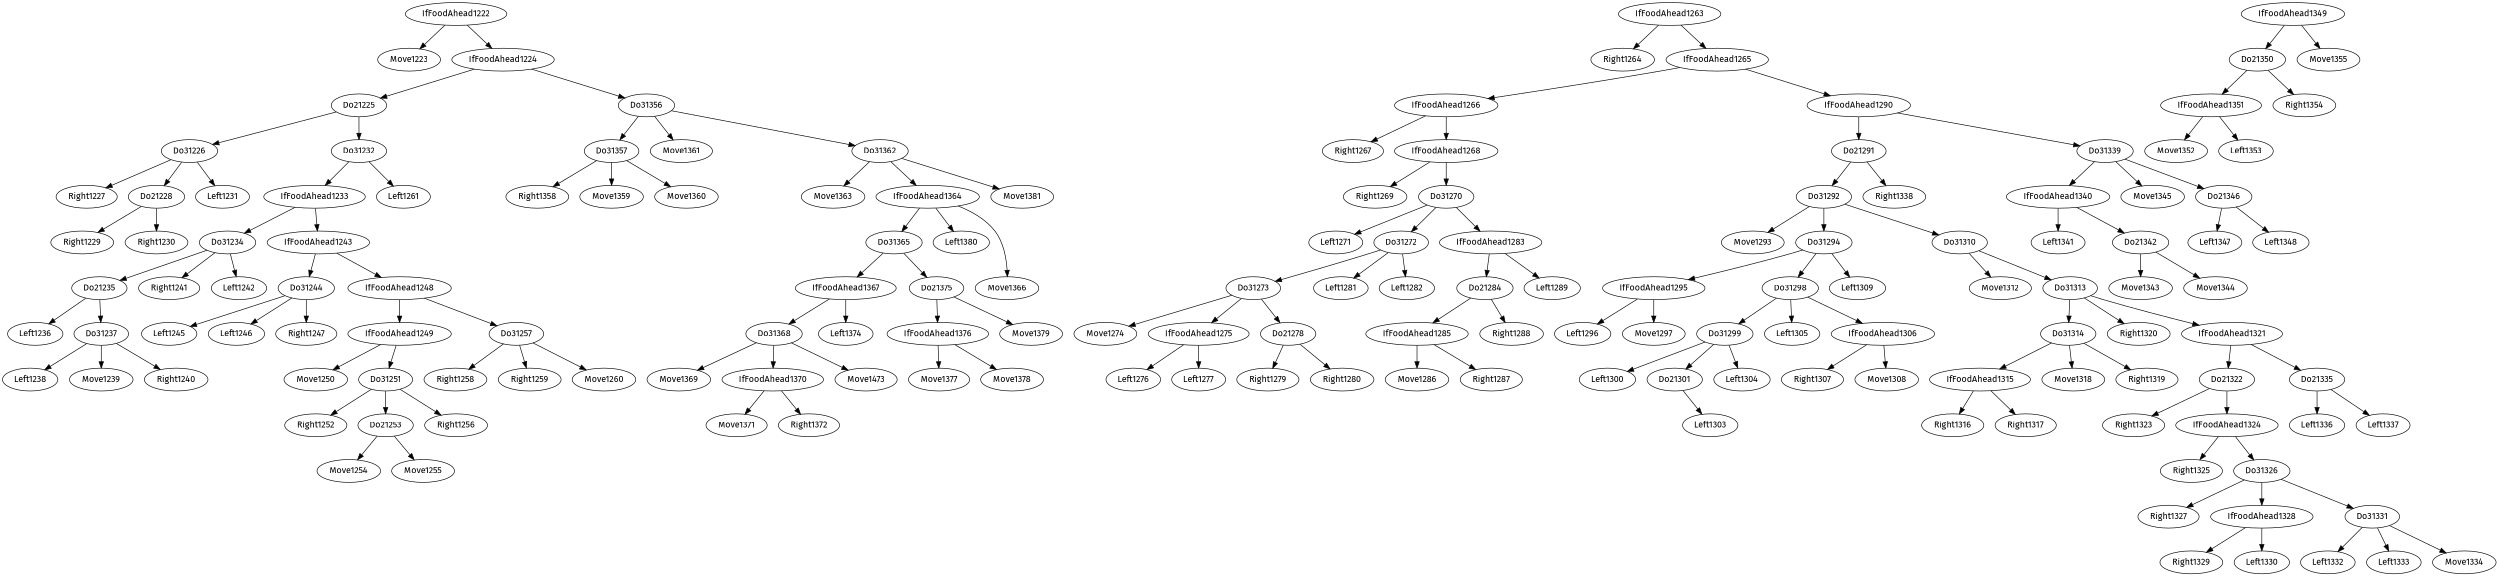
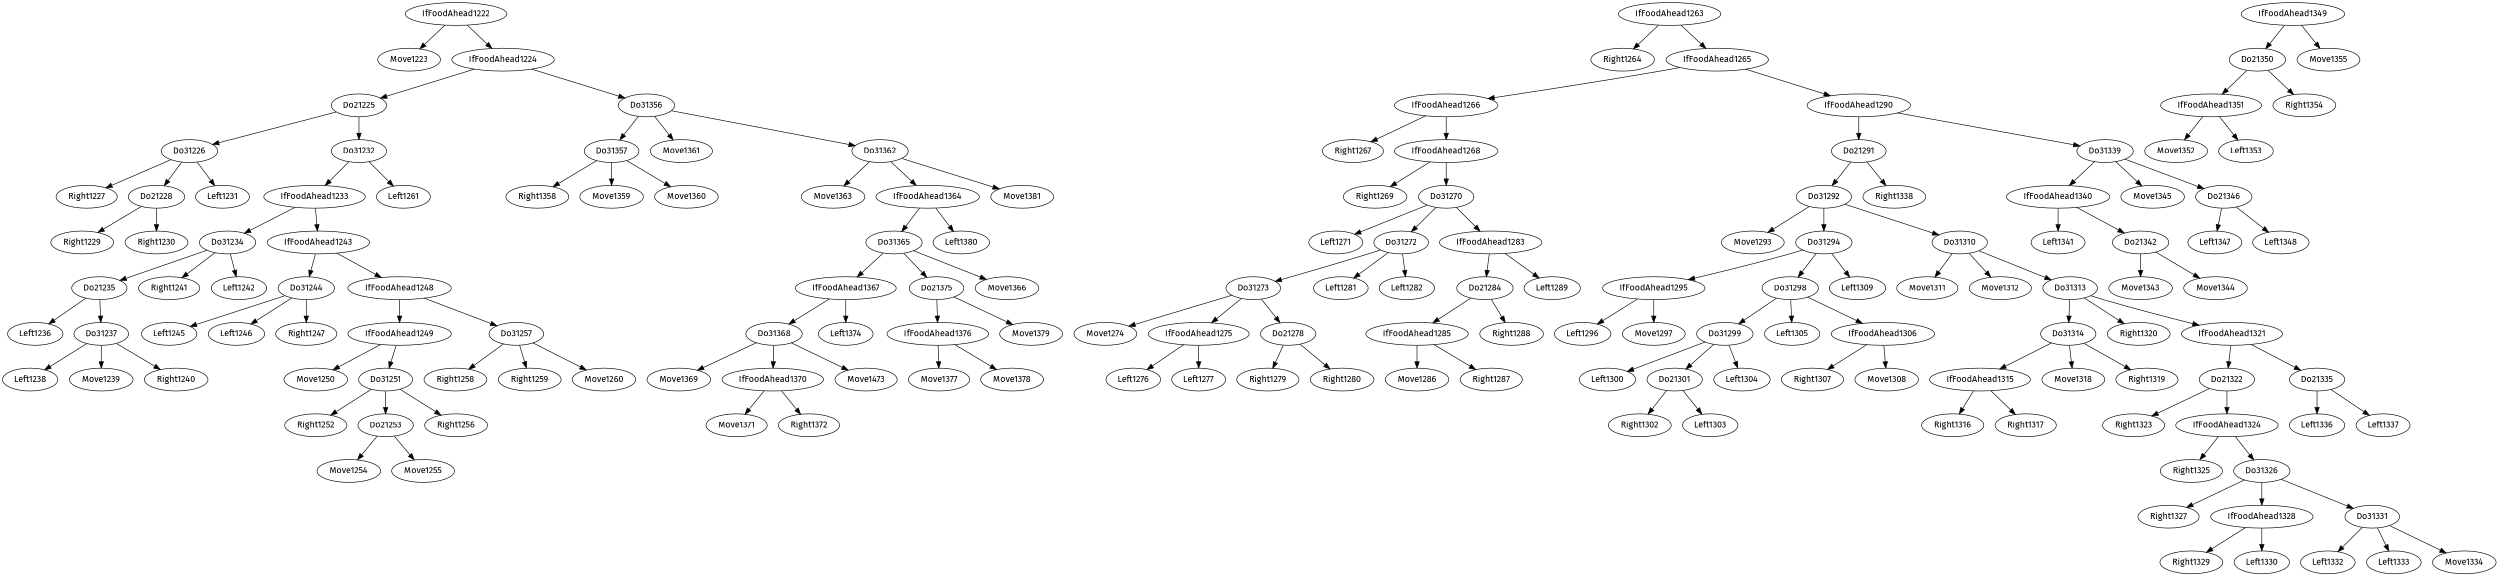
(994, 230) -> (947, 264)
none -> (1927, 288)
none -> (1640, 425)
